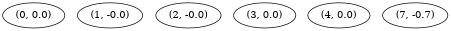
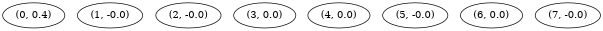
(34, 15) -> (34, 15)
none -> (415, 15)
(415, 15) -> (568, 15)
none -> (492, 15)
